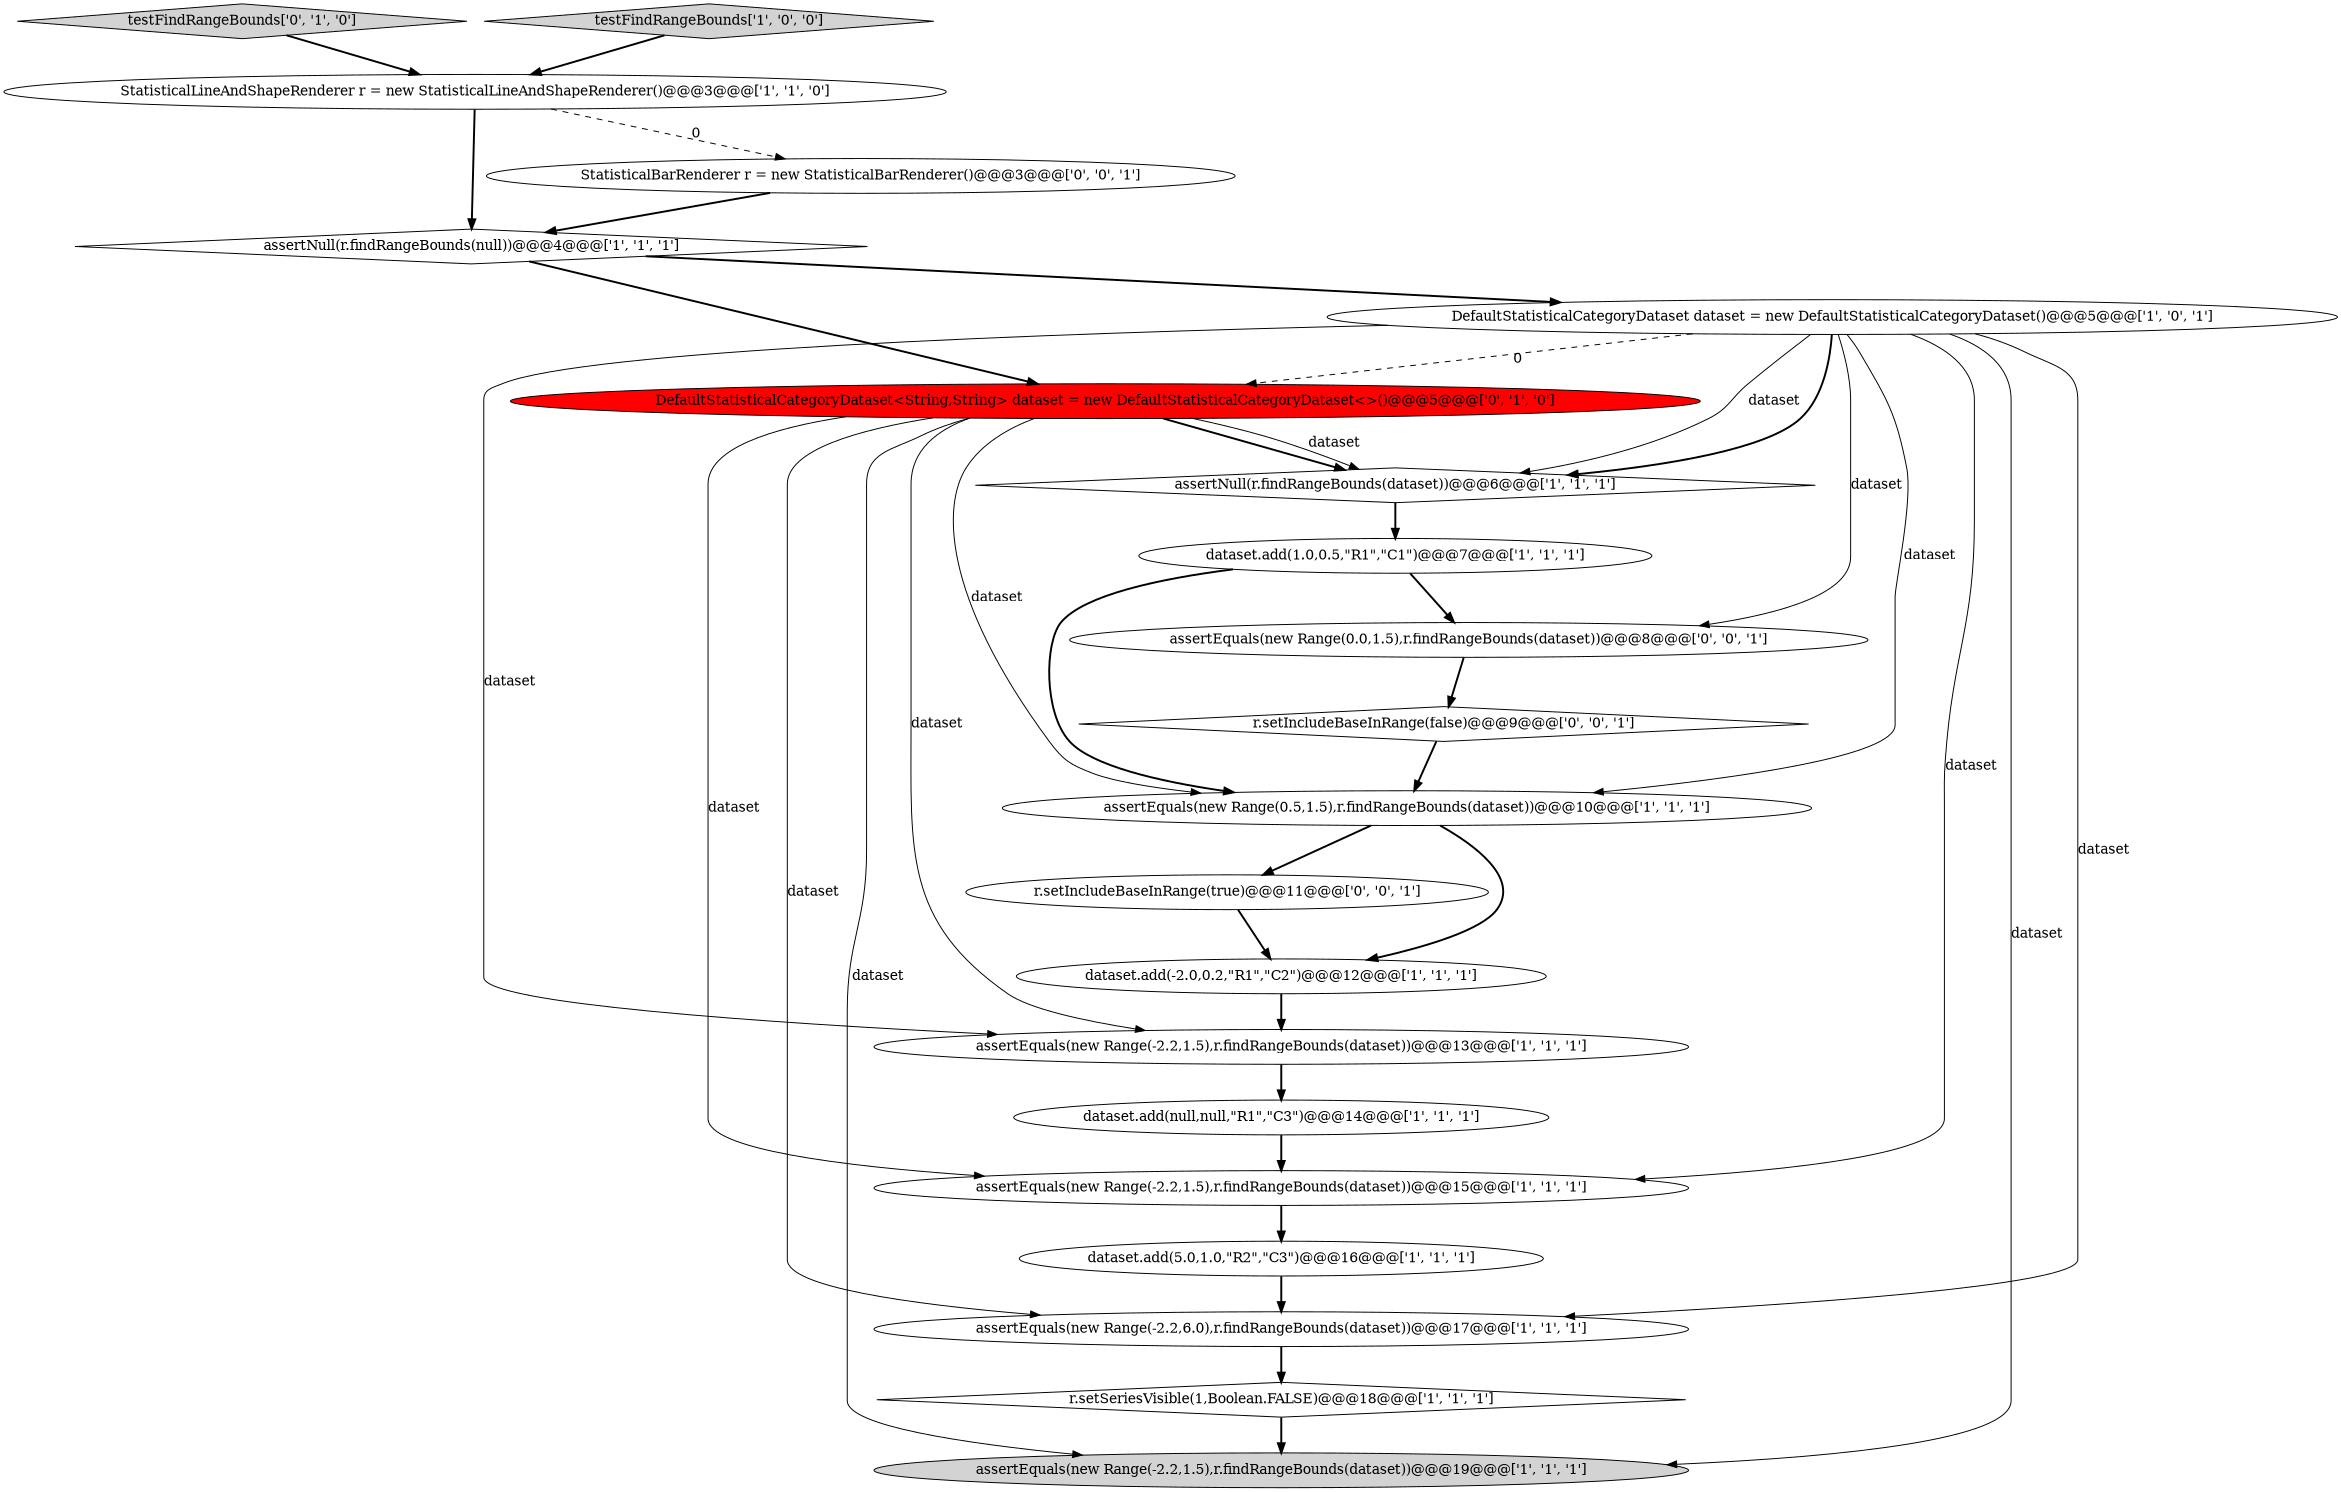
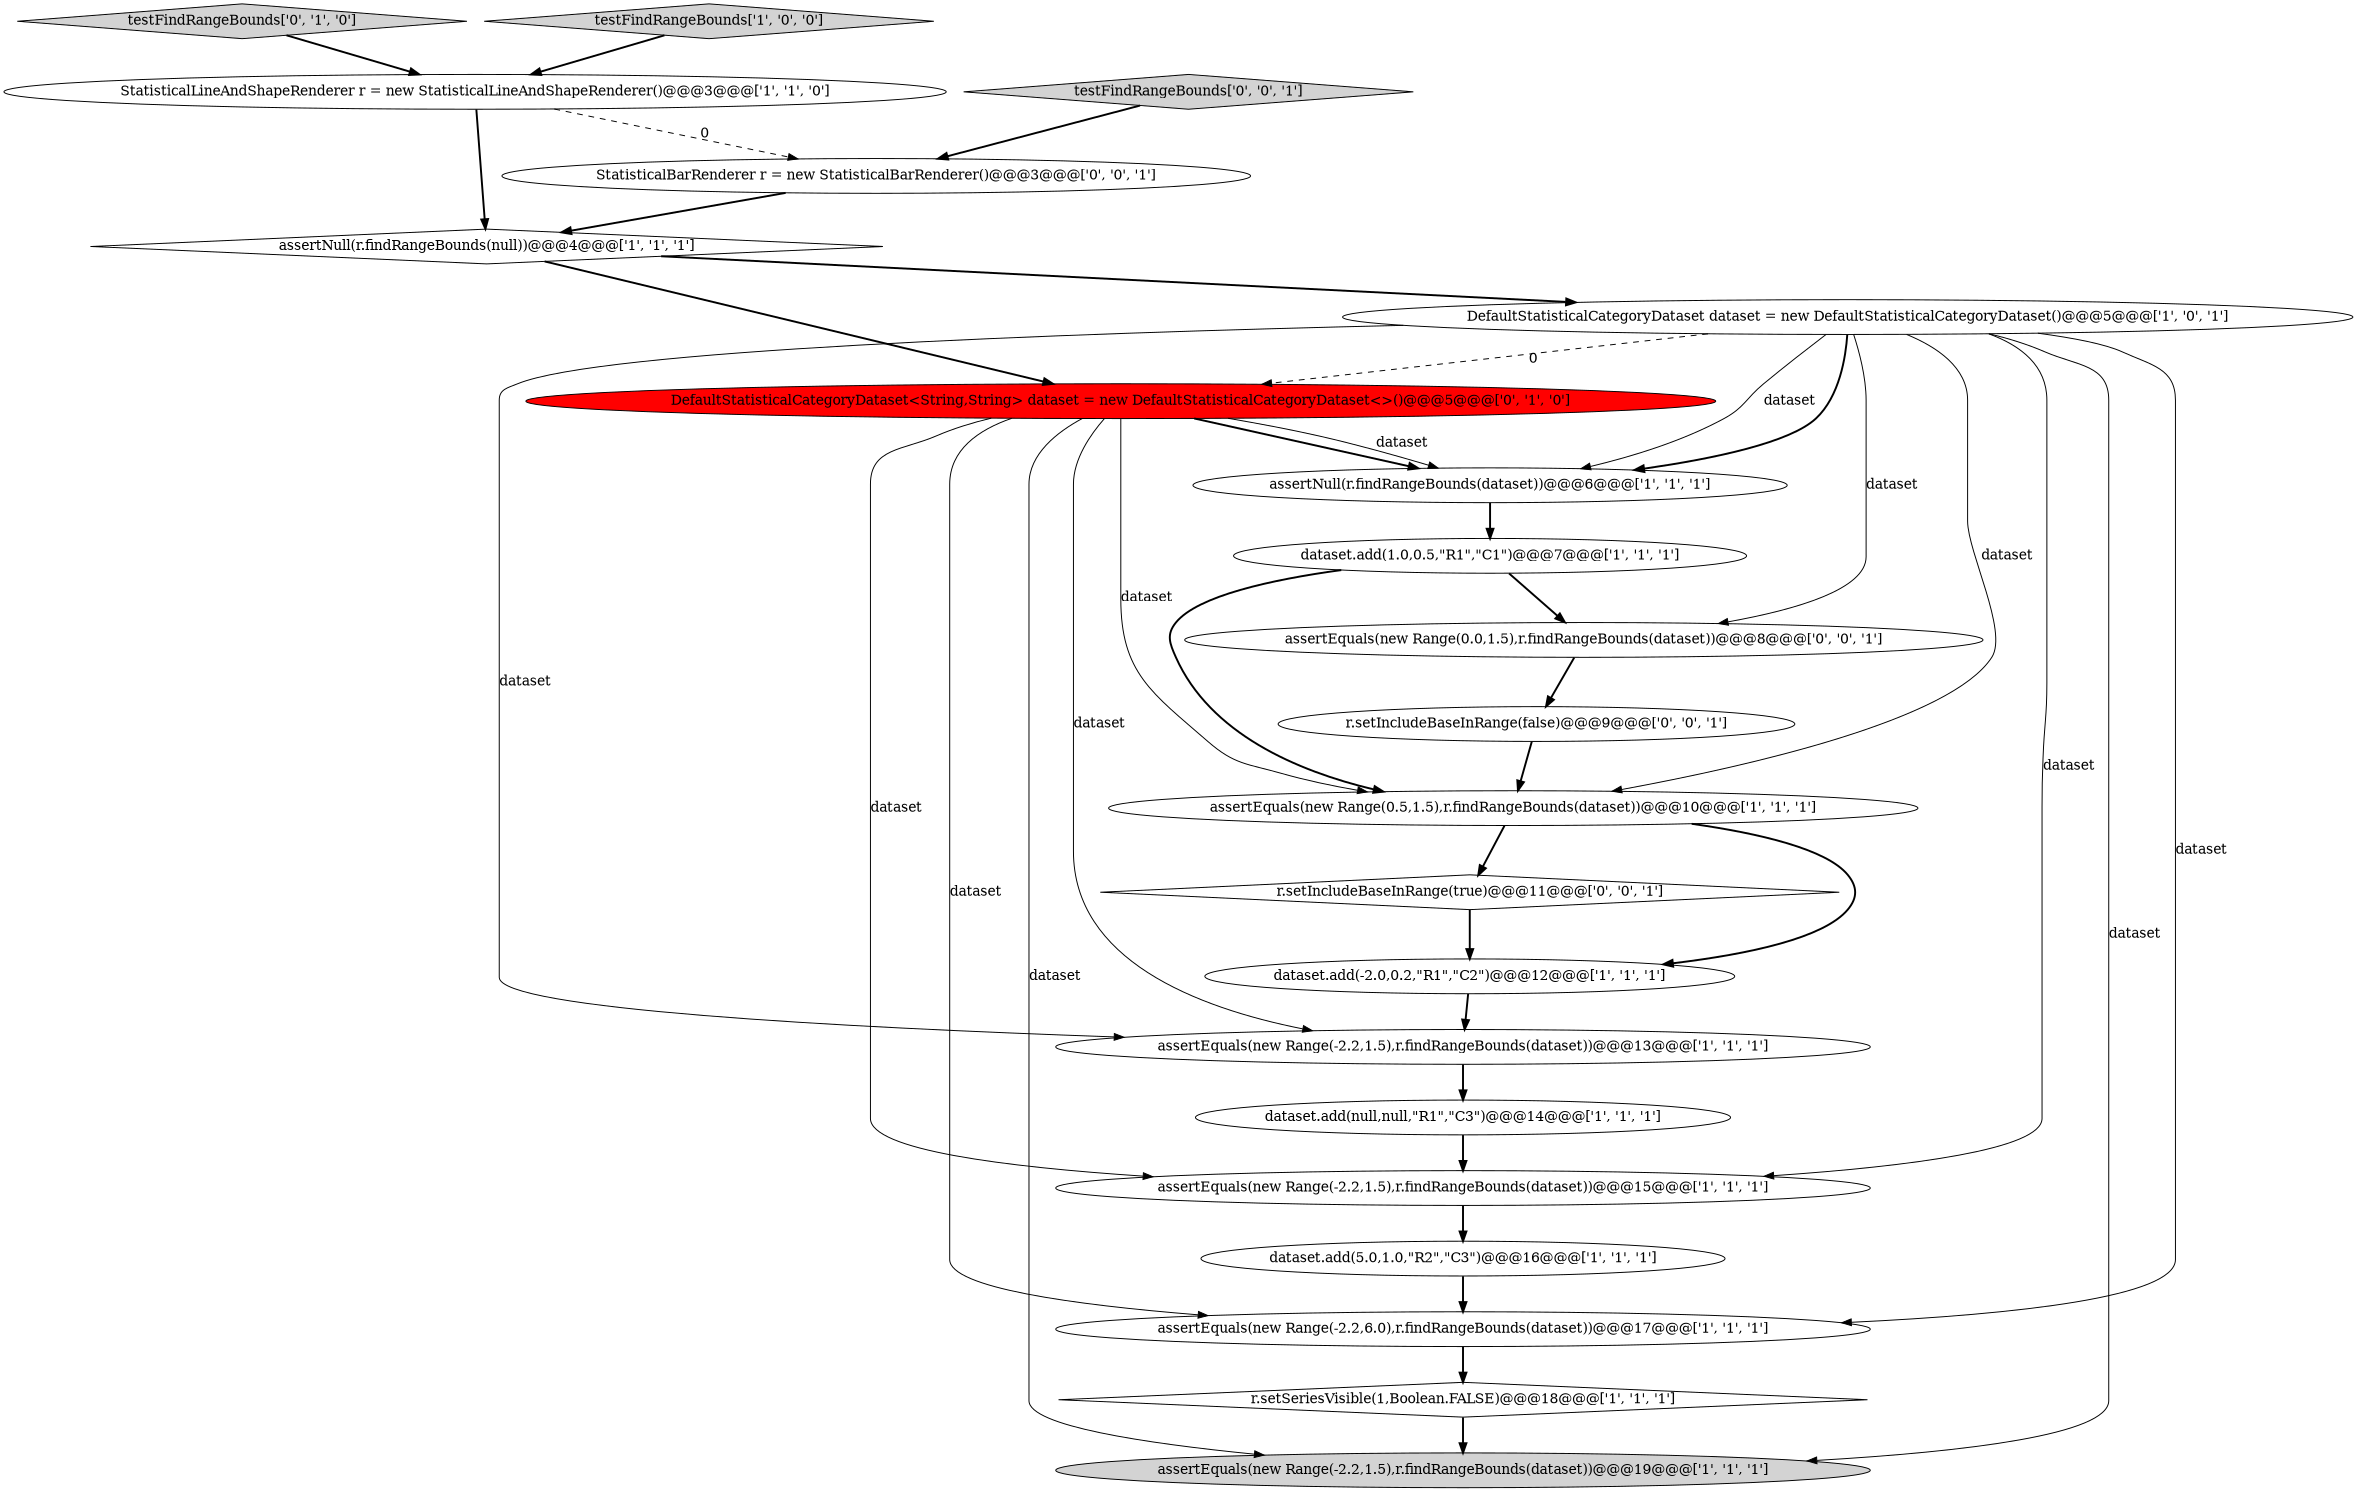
none -> (1189, 92)
(1395, 485) -> (1490, 485)
(1444, 724) -> (1537, 724)
(1227, 892) -> (1470, 892)
